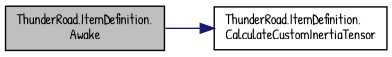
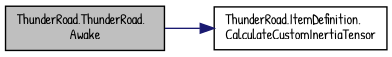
(85, 28) -> (85, 28)
